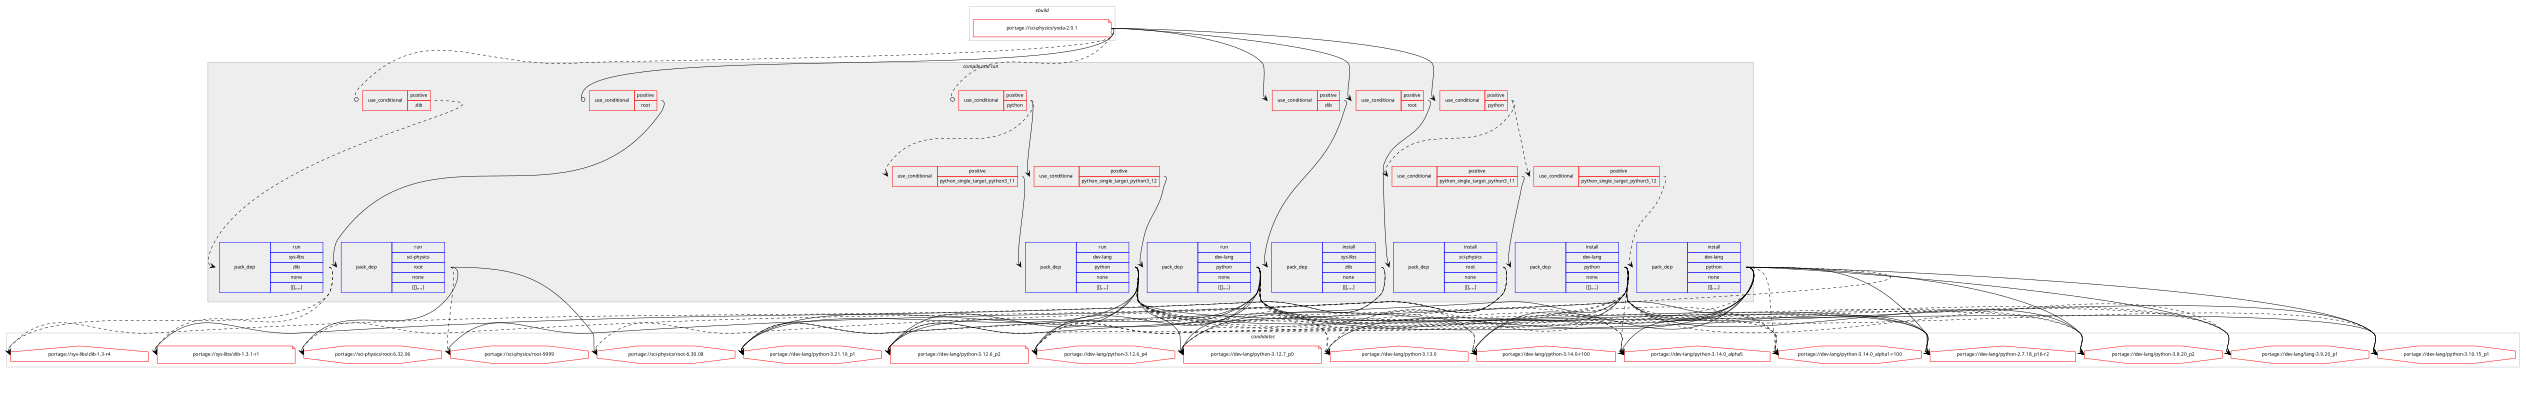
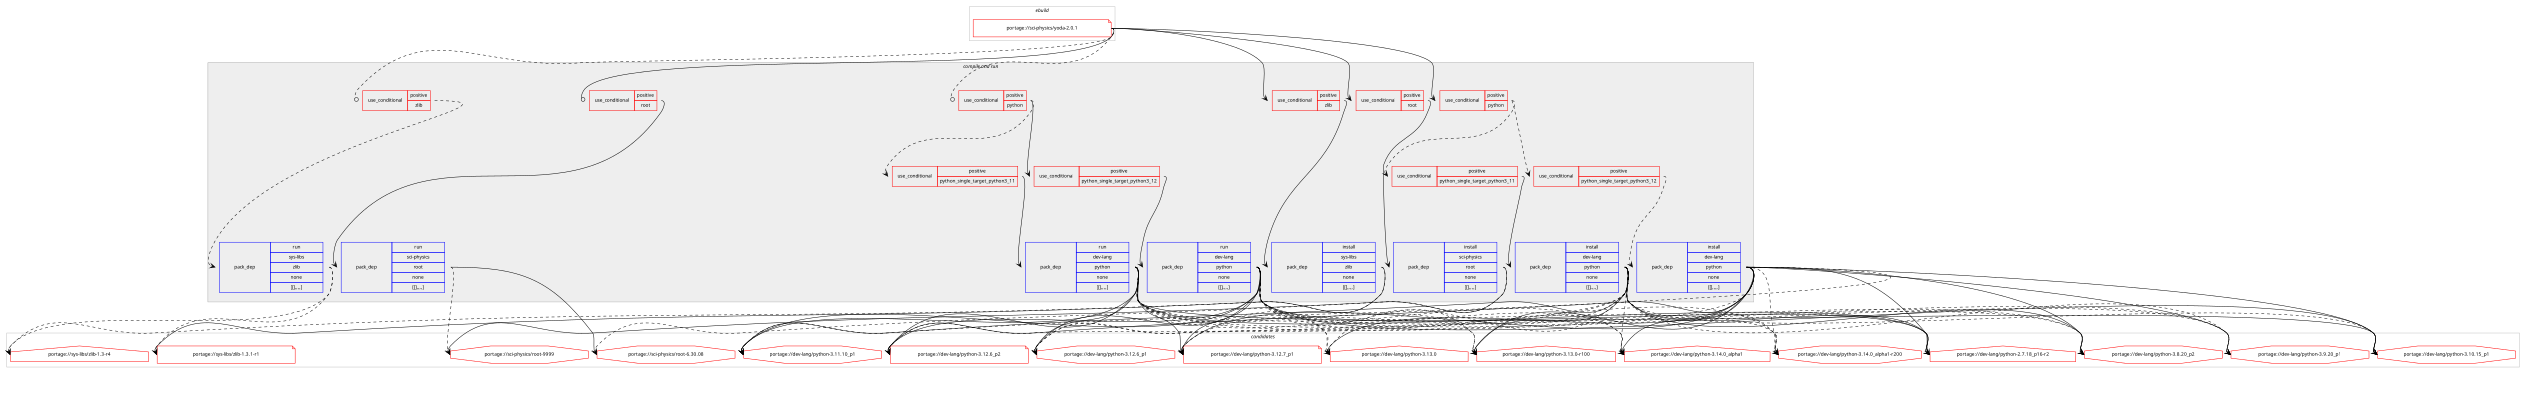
(373, 355) -> none
(813, 355) -> (813, 355)
(1106, 355) -> (1106, 355)
(1253, 355) -> (1253, 355)
(1546, 355) -> (1546, 355)
(1697, 355) -> (1697, 355)
(1850, 355) -> (1850, 355)
(2300, 355) -> (2300, 355)
